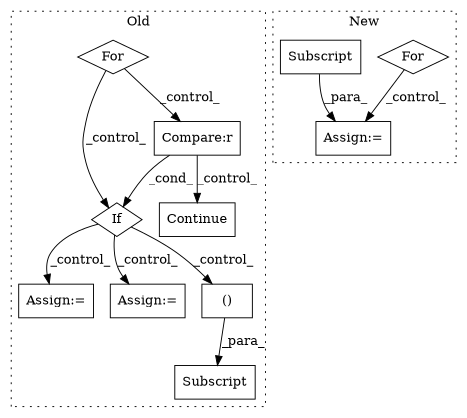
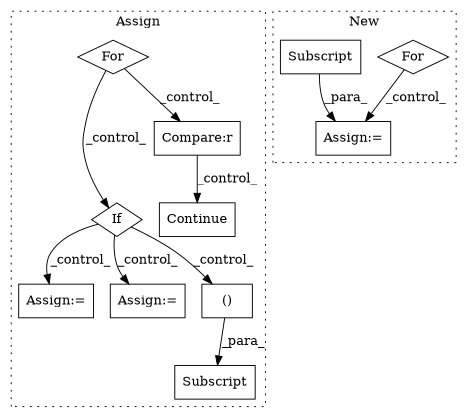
(138, 22) -> (138, 22)
(146, 174) -> none
